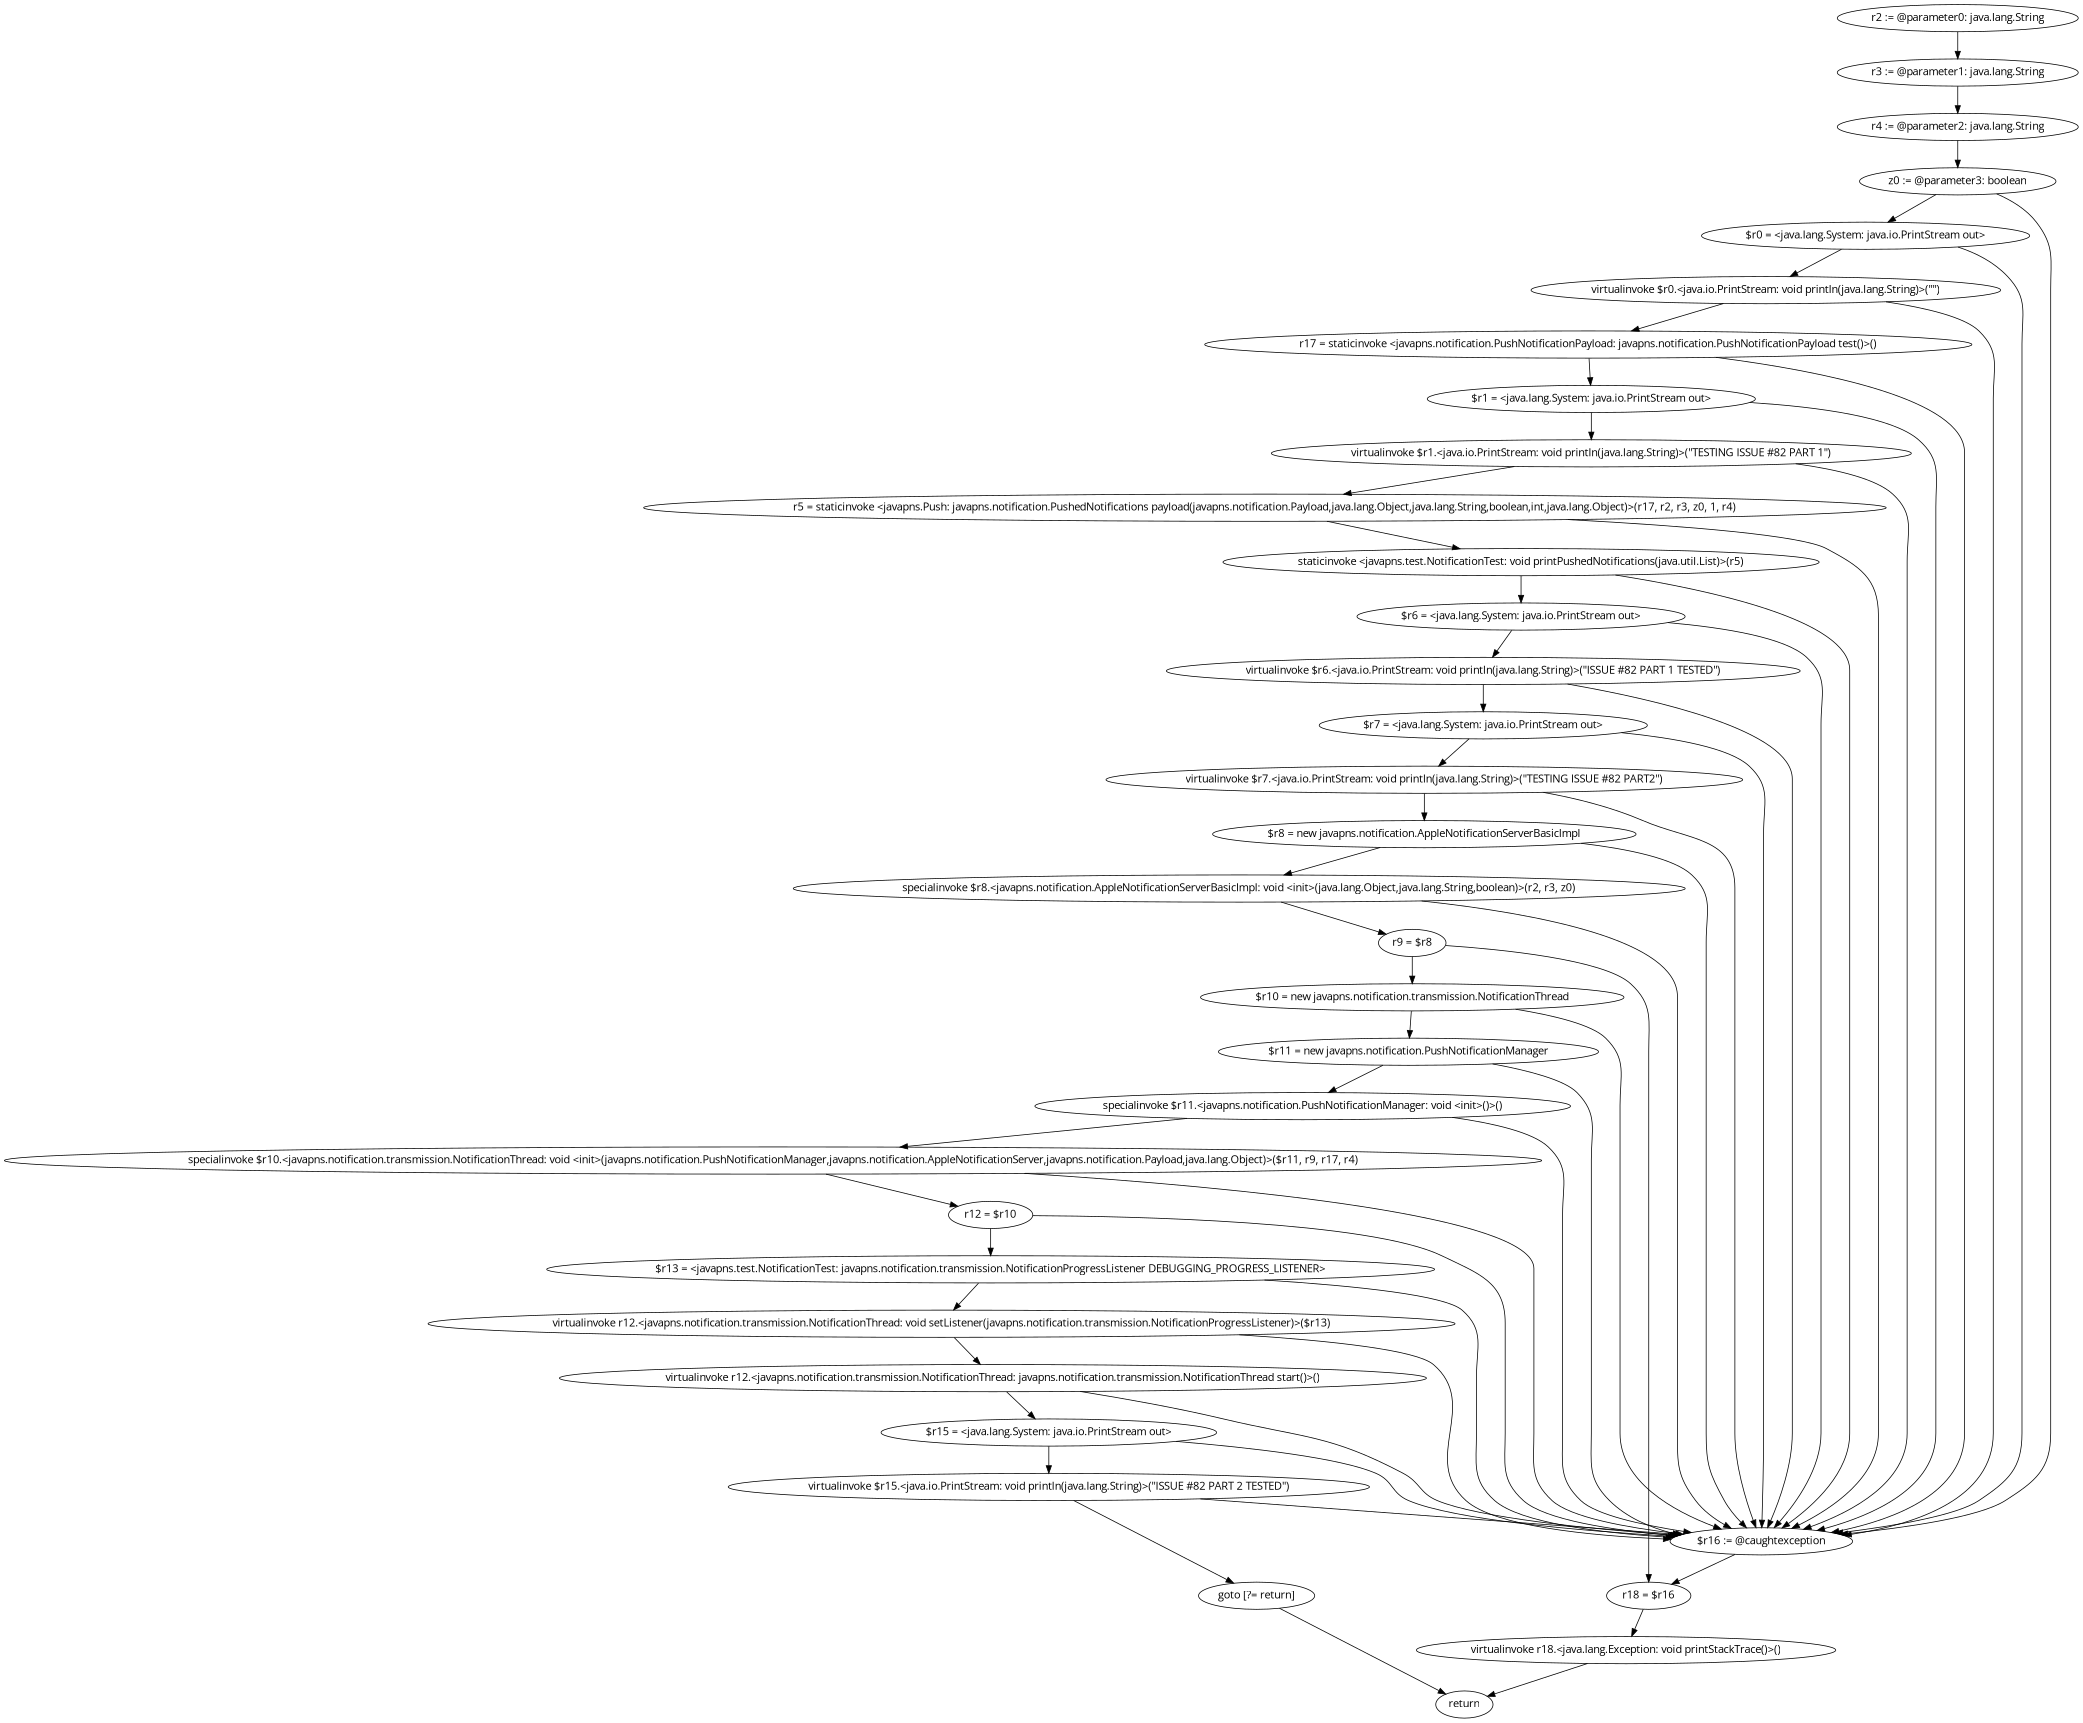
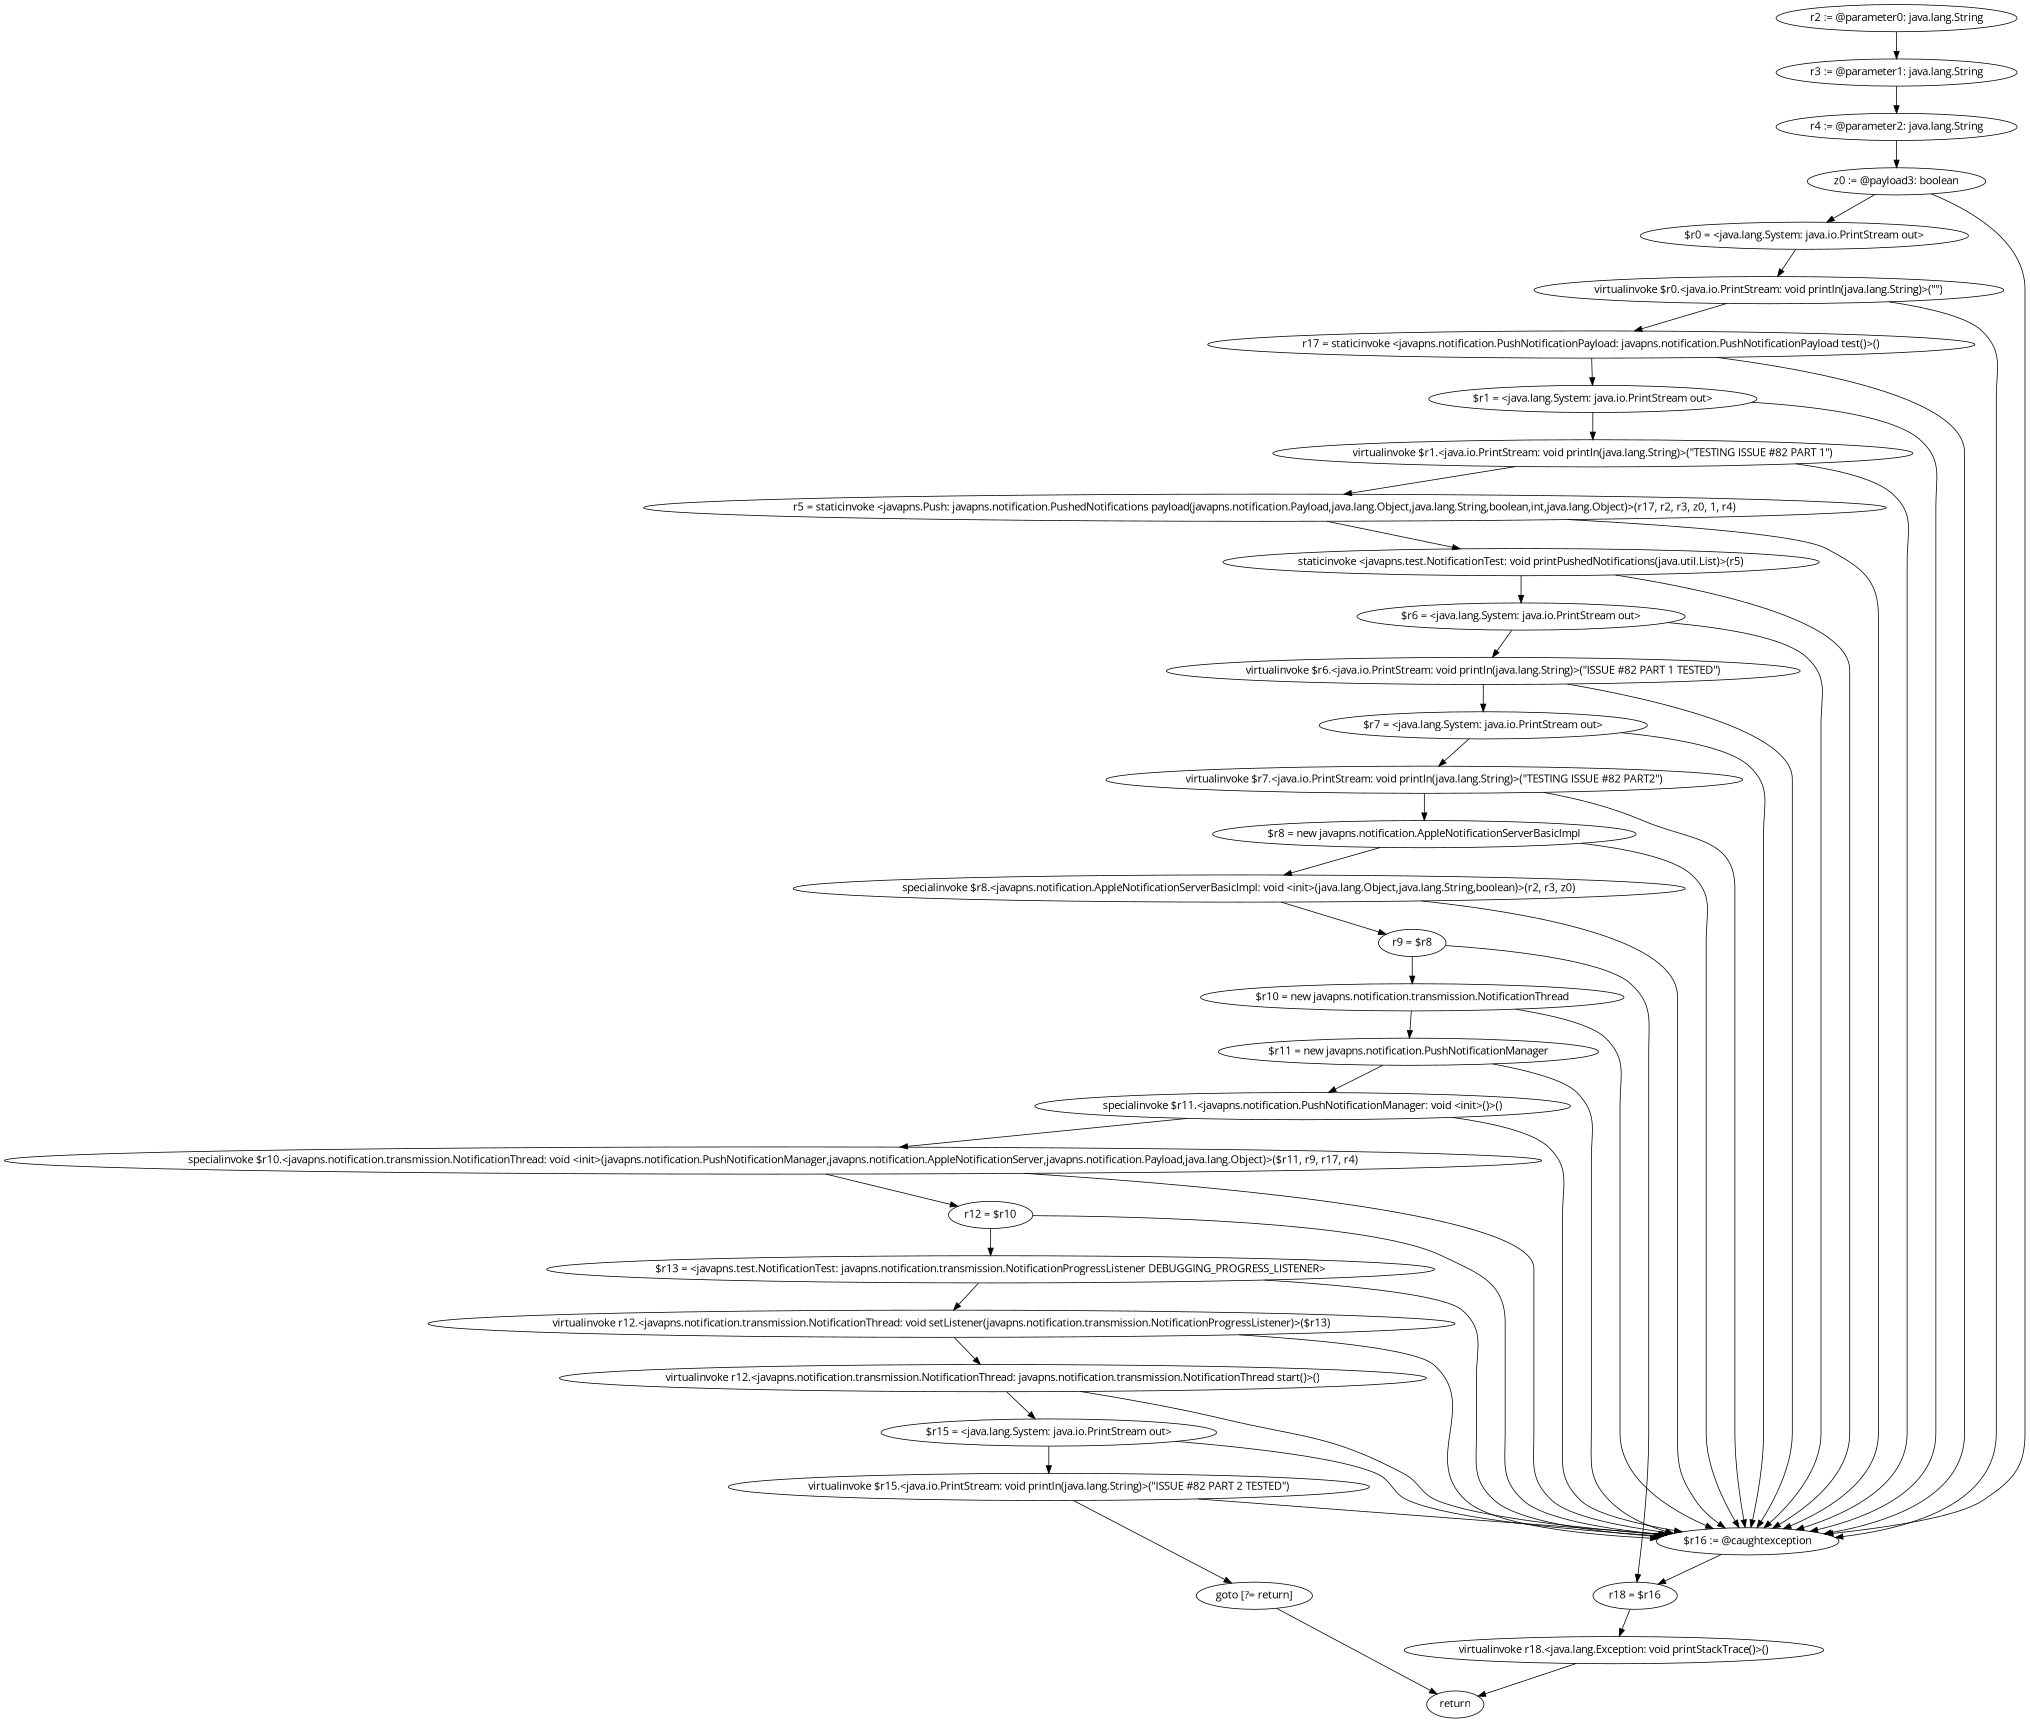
(1958, 181) -> (1897, 181)
(2022, 936) -> none
